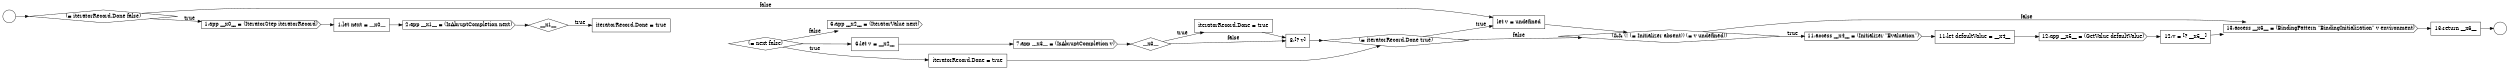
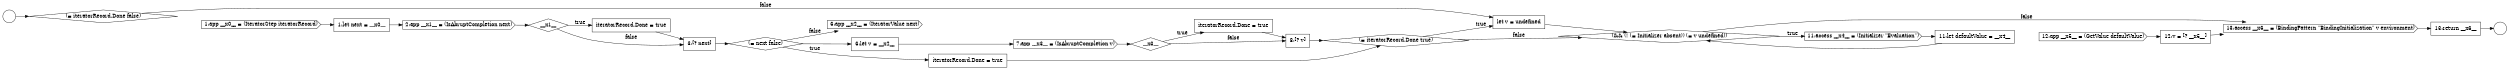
(174, 20) -> none
(2025, 37) -> (1826, 48)
none -> (699, 44)
